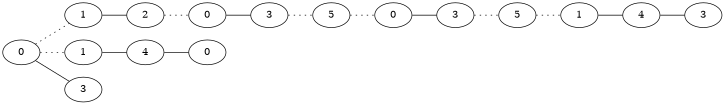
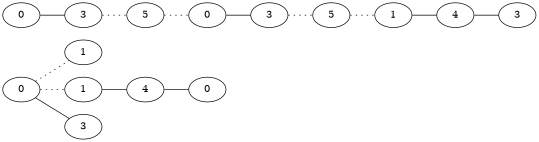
(145, 15) -> none
